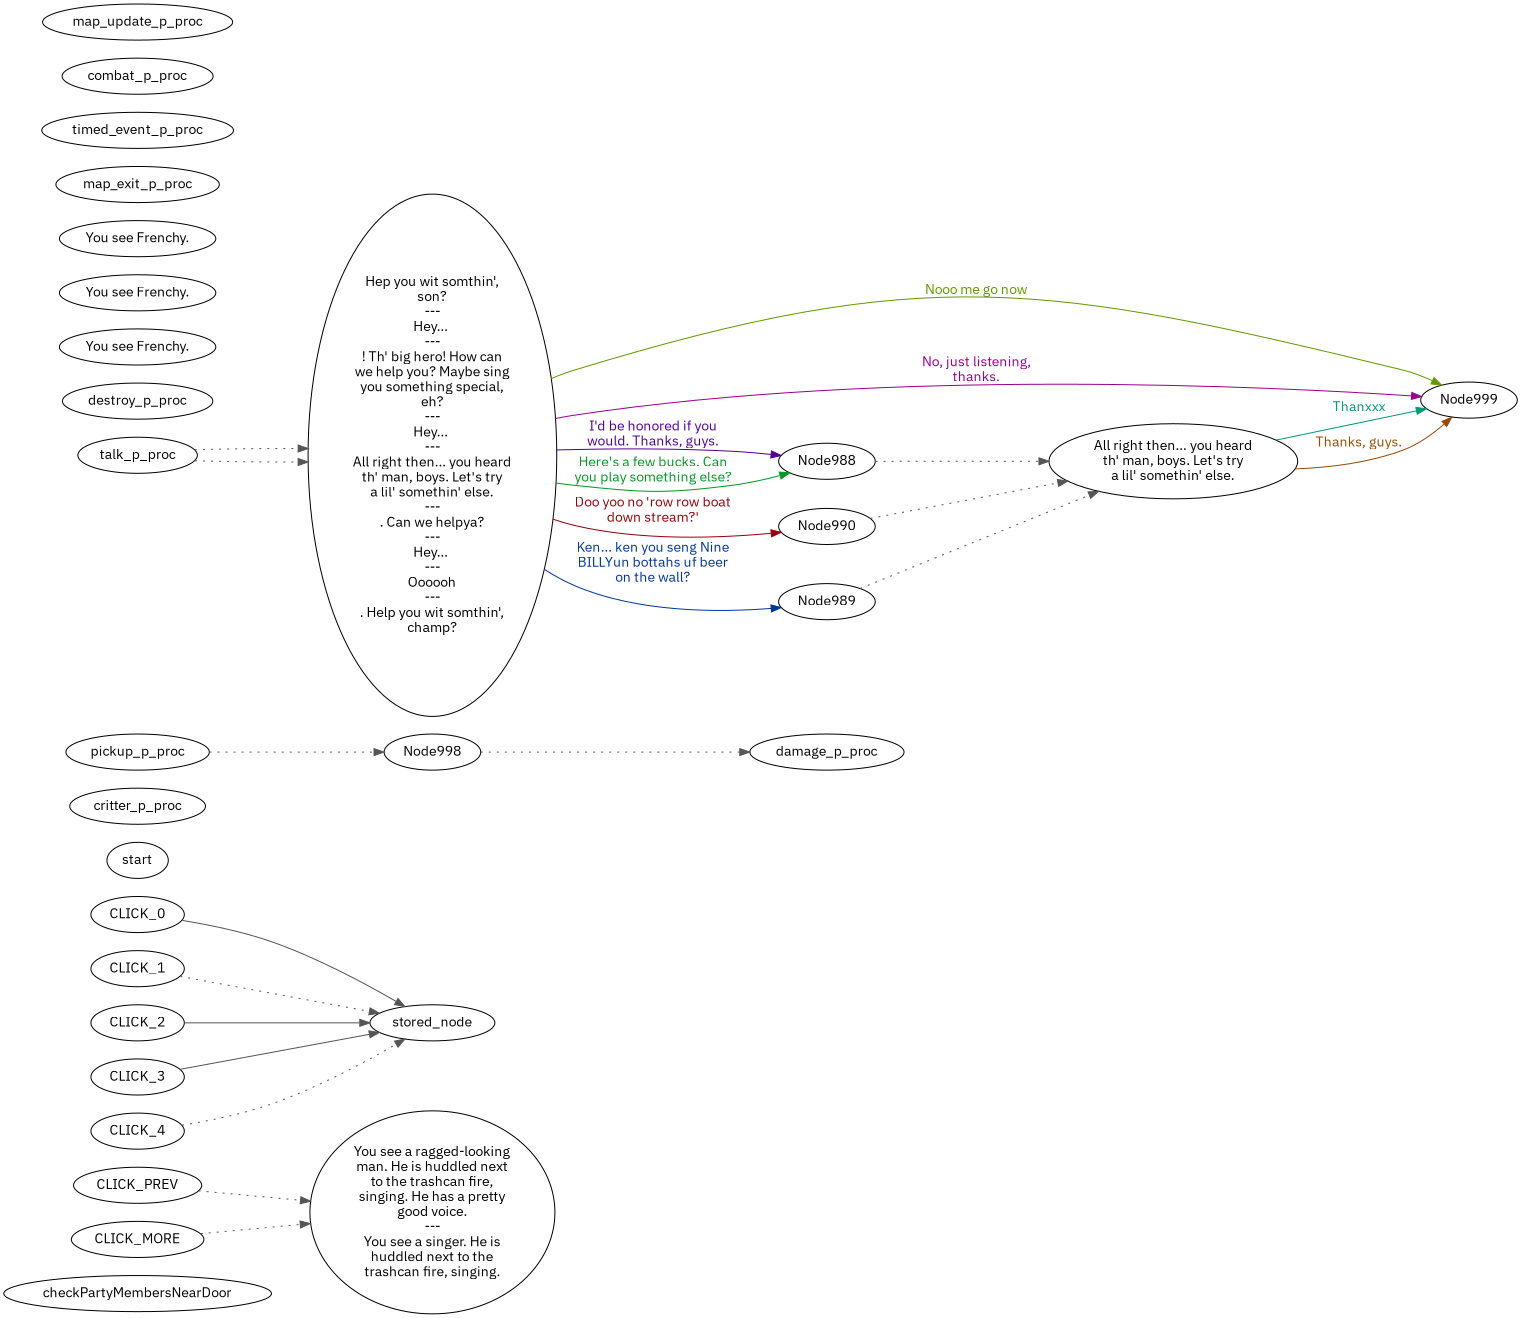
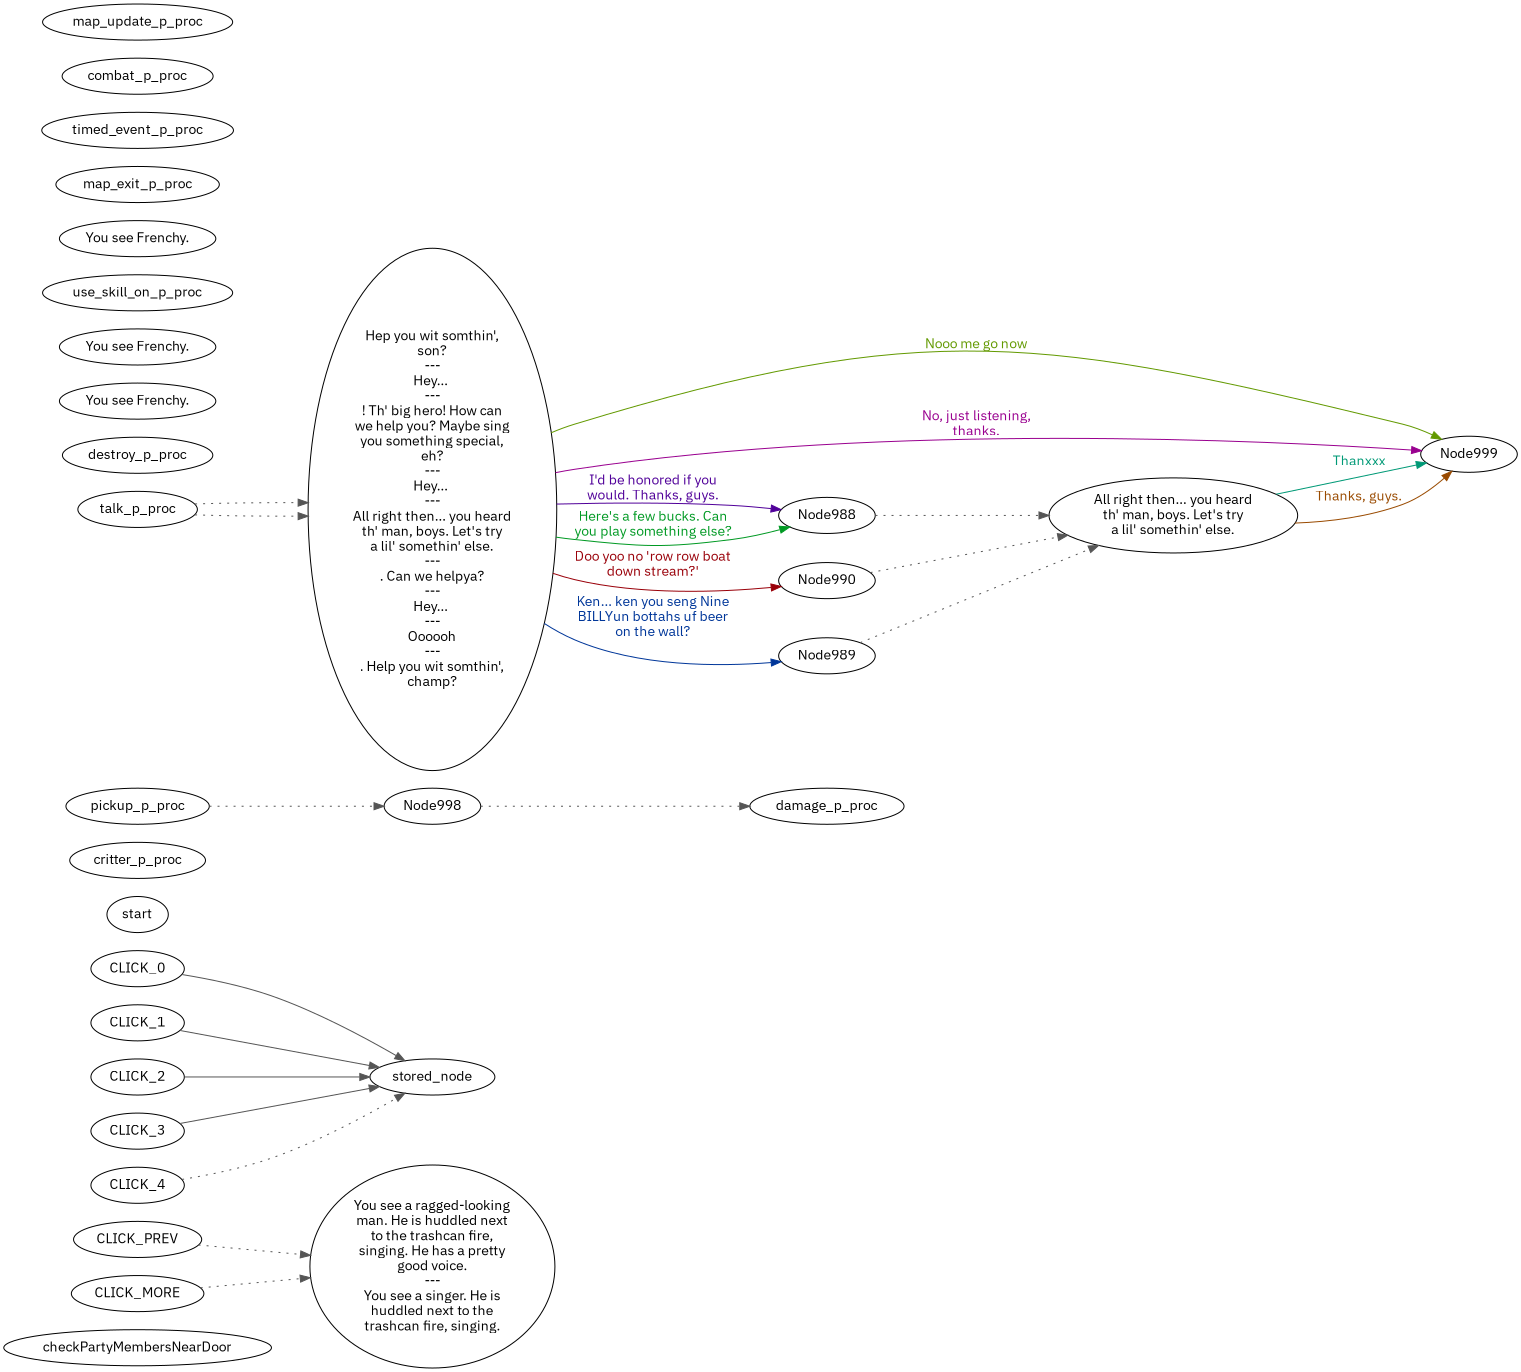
none -> (138, 293)
(275, 994) -> (275, 1048)
